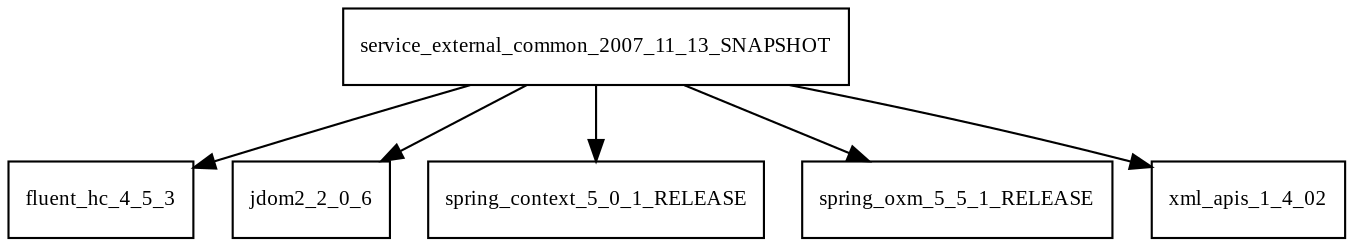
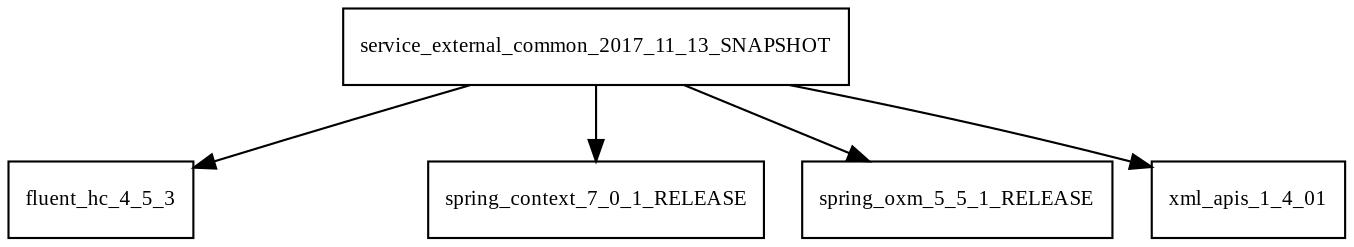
(596, 47) -> (596, 47)
(311, 200) -> none
(596, 200) -> (596, 200)
(1248, 200) -> (1248, 200)
